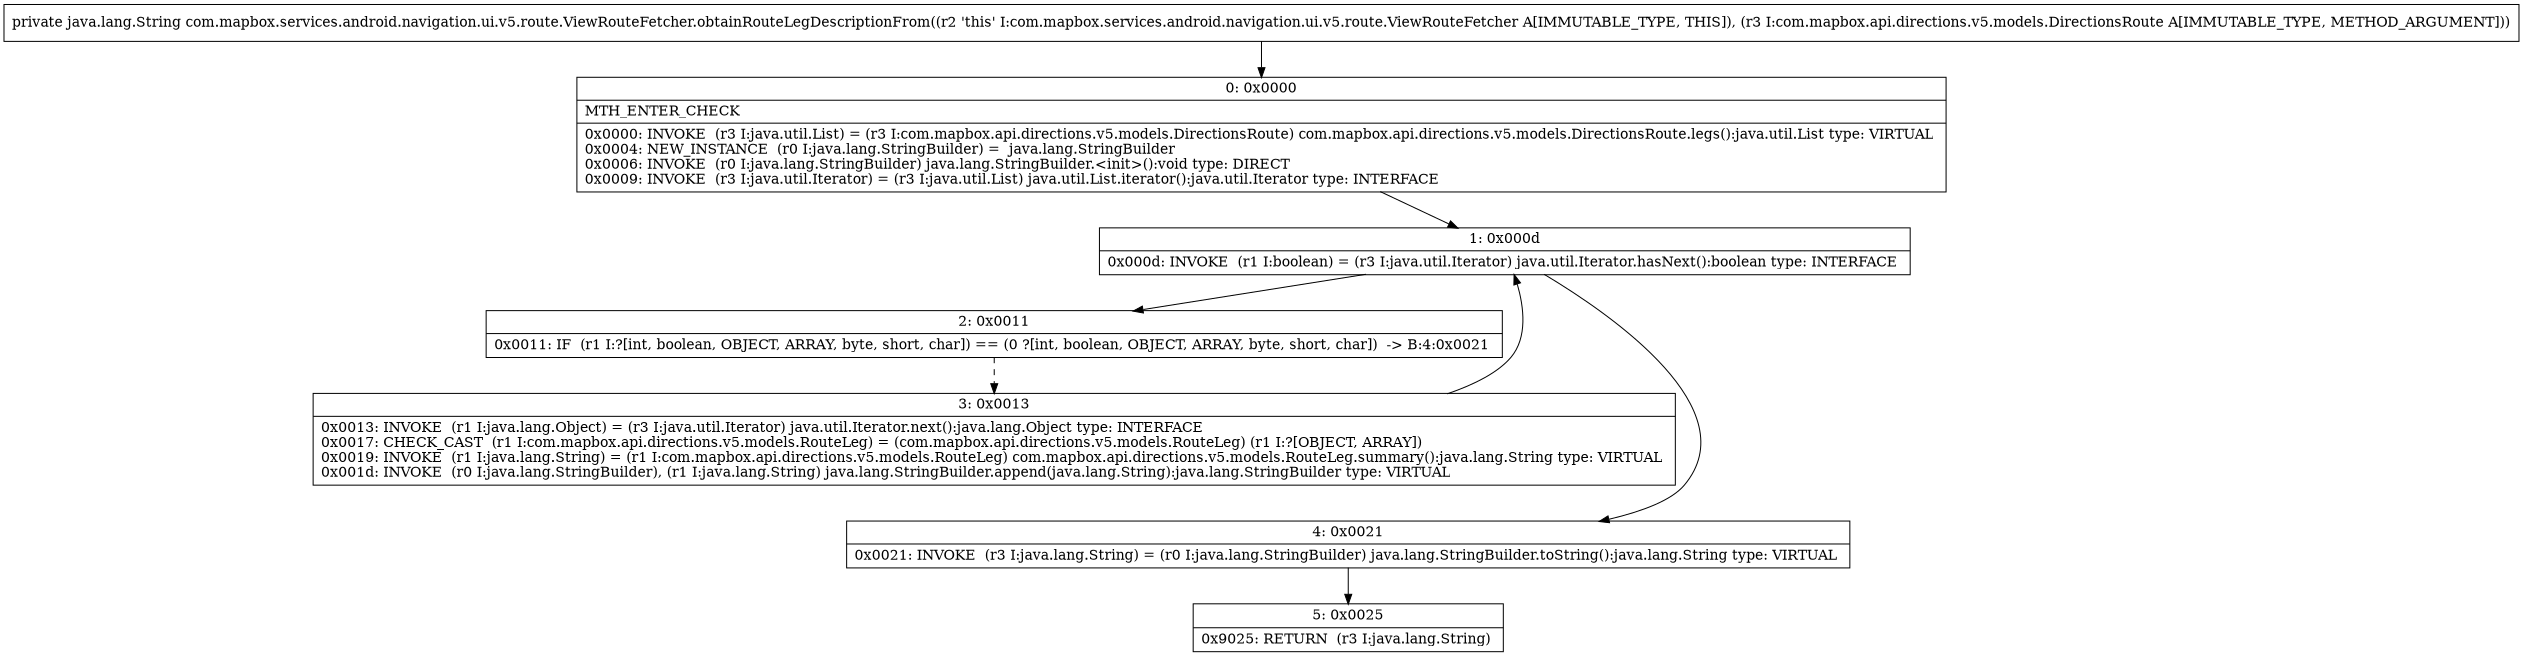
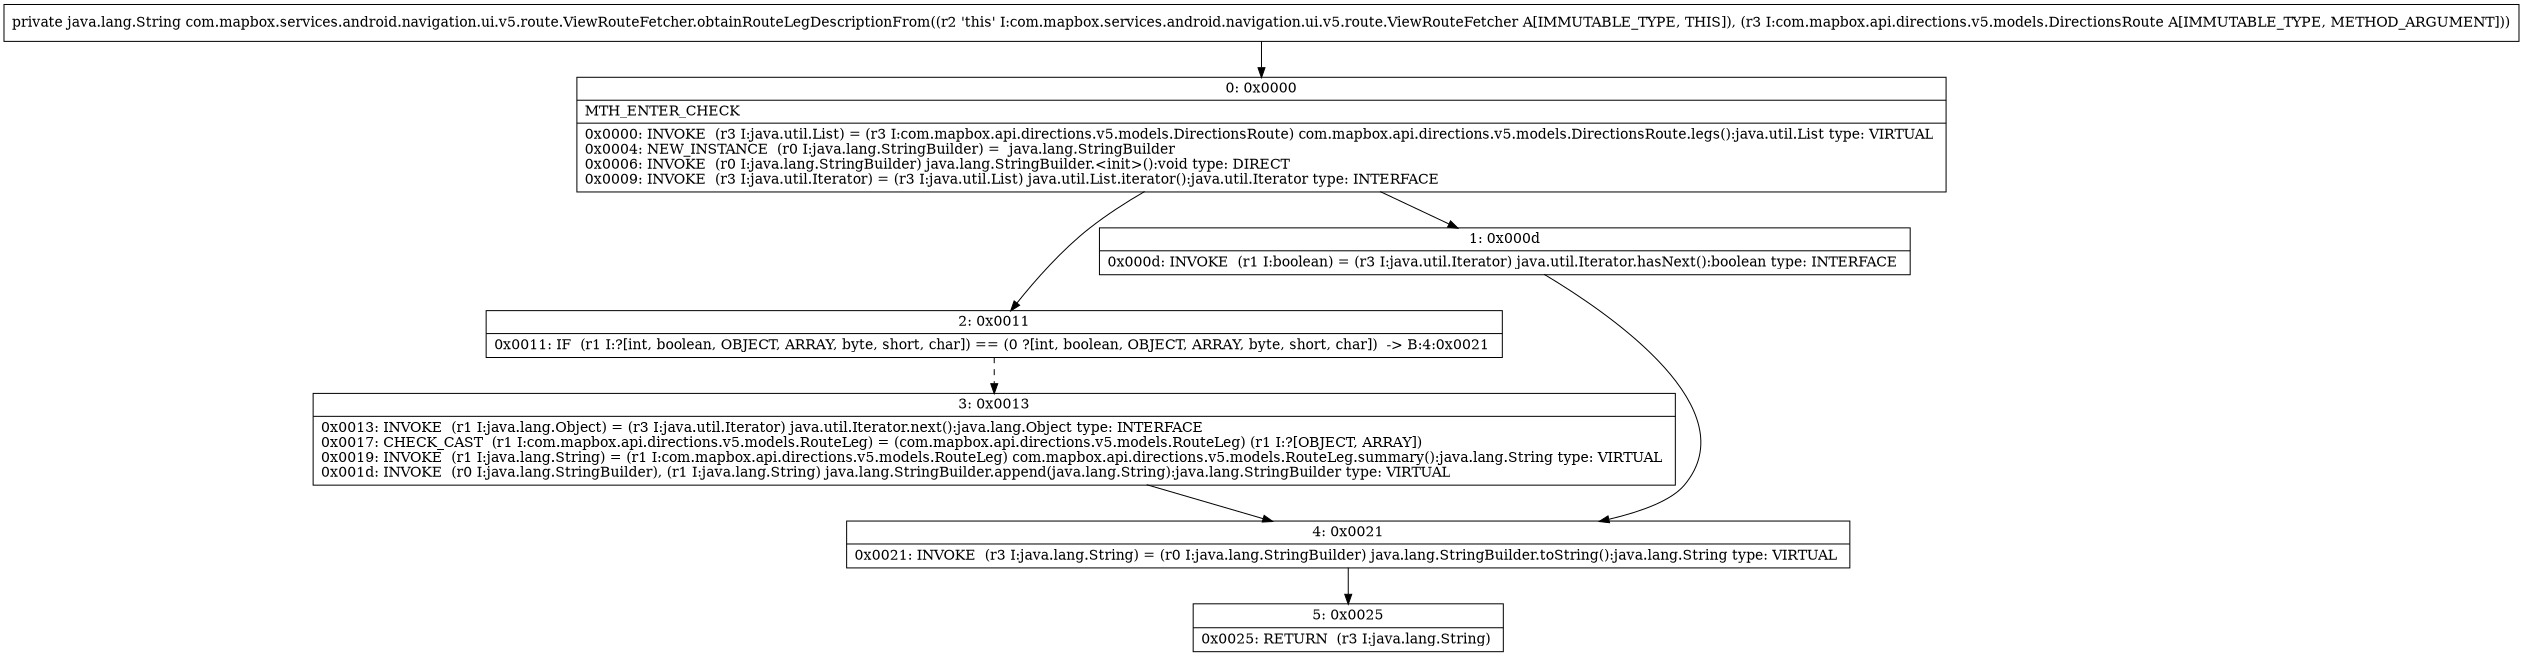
(1255, 292) -> (1075, 241)
(1512, 356) -> (1205, 502)
(1348, 639) -> (1348, 639)
